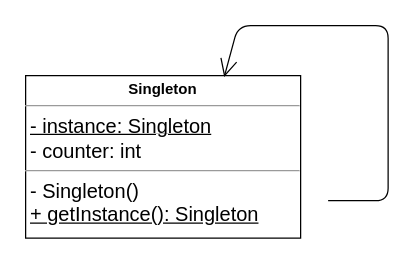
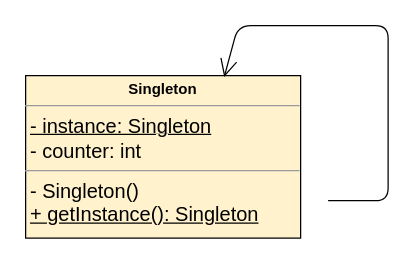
(163, 157) -> (163, 157)
